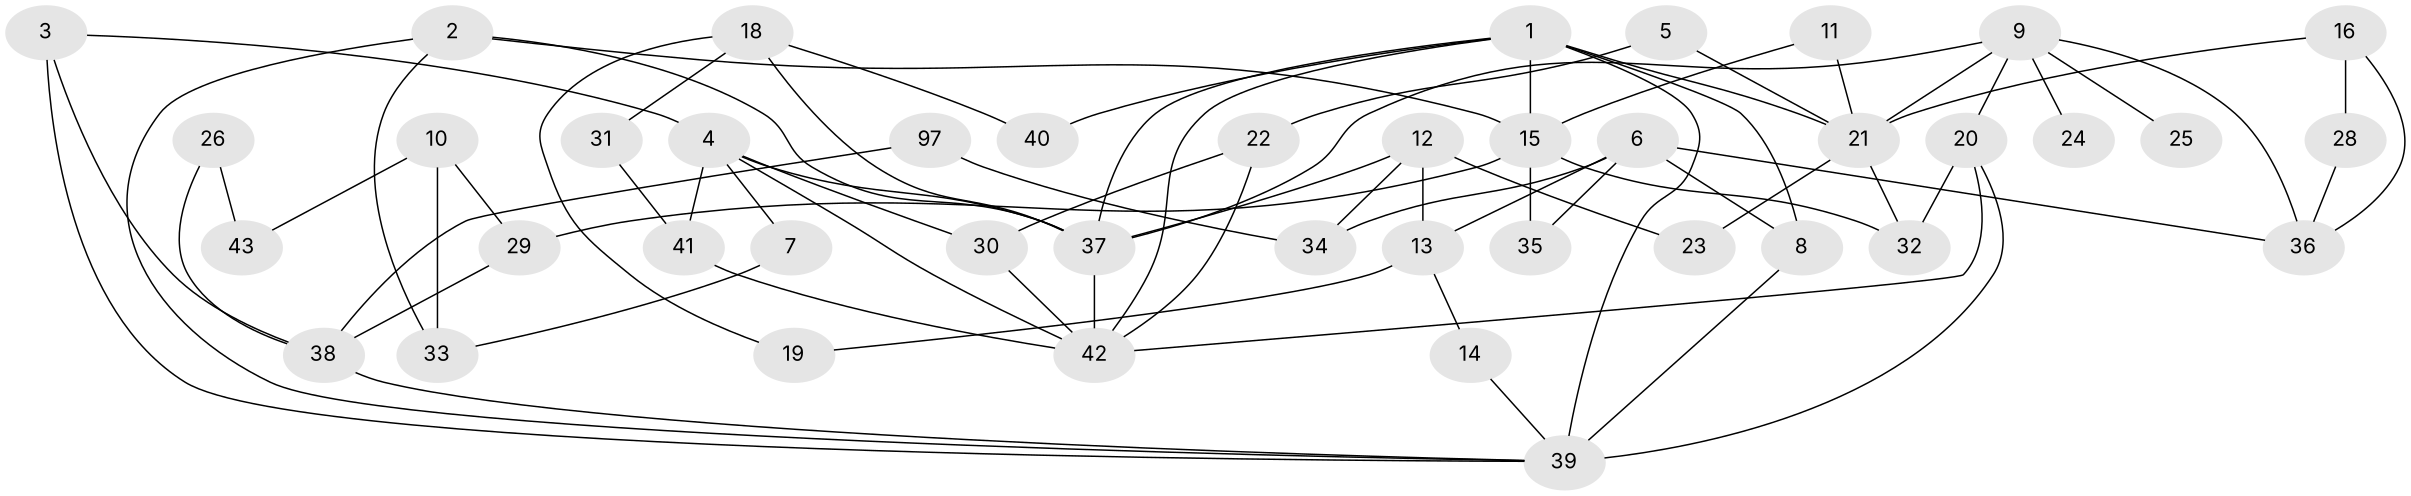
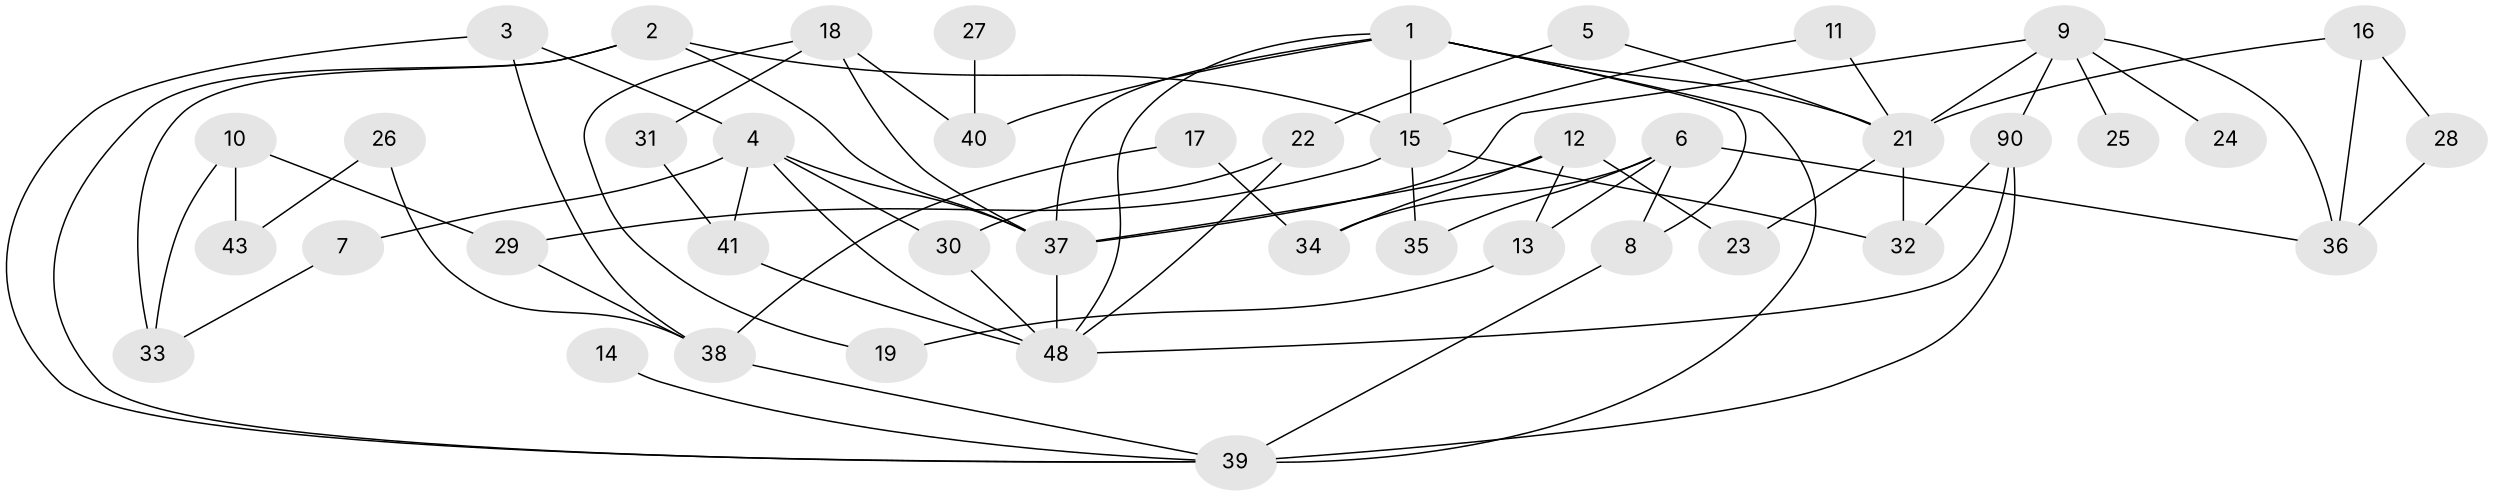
none -> (975, 33)
(930, 140) -> (1196, 140)
(1966, 140) -> (2011, 140)
(1447, 302) -> none
(1094, 355) -> (1057, 355)
